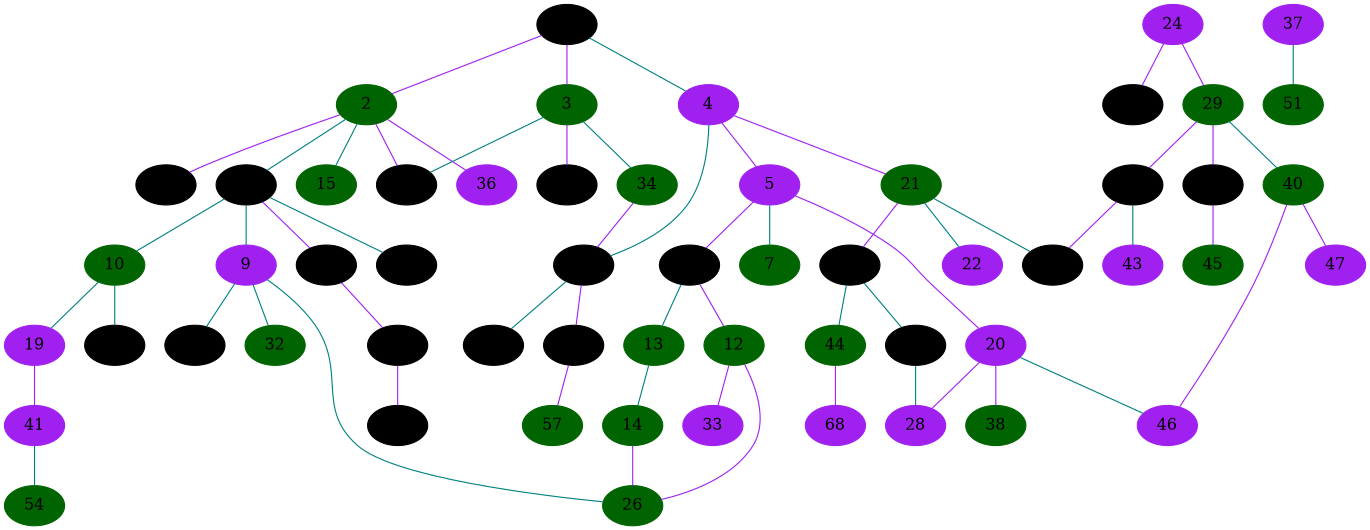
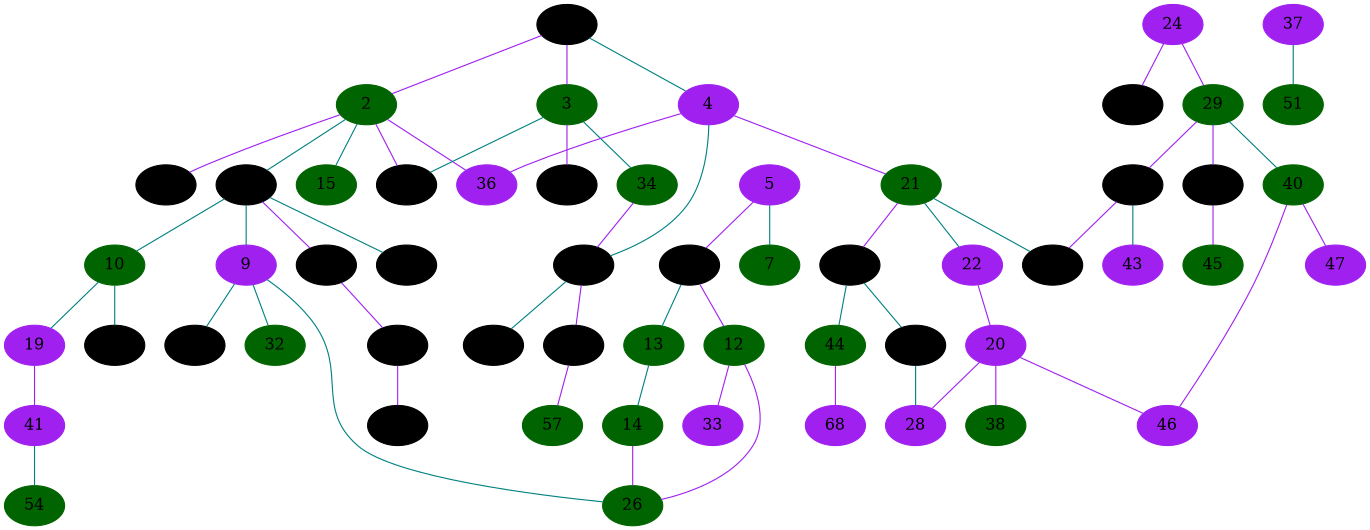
(739, 145) -> (591, 142)
(896, 249) -> (984, 305)
(1082, 385) -> (1082, 385)
